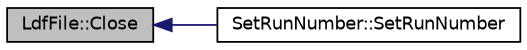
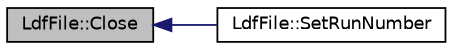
(369, 25) -> (331, 25)
